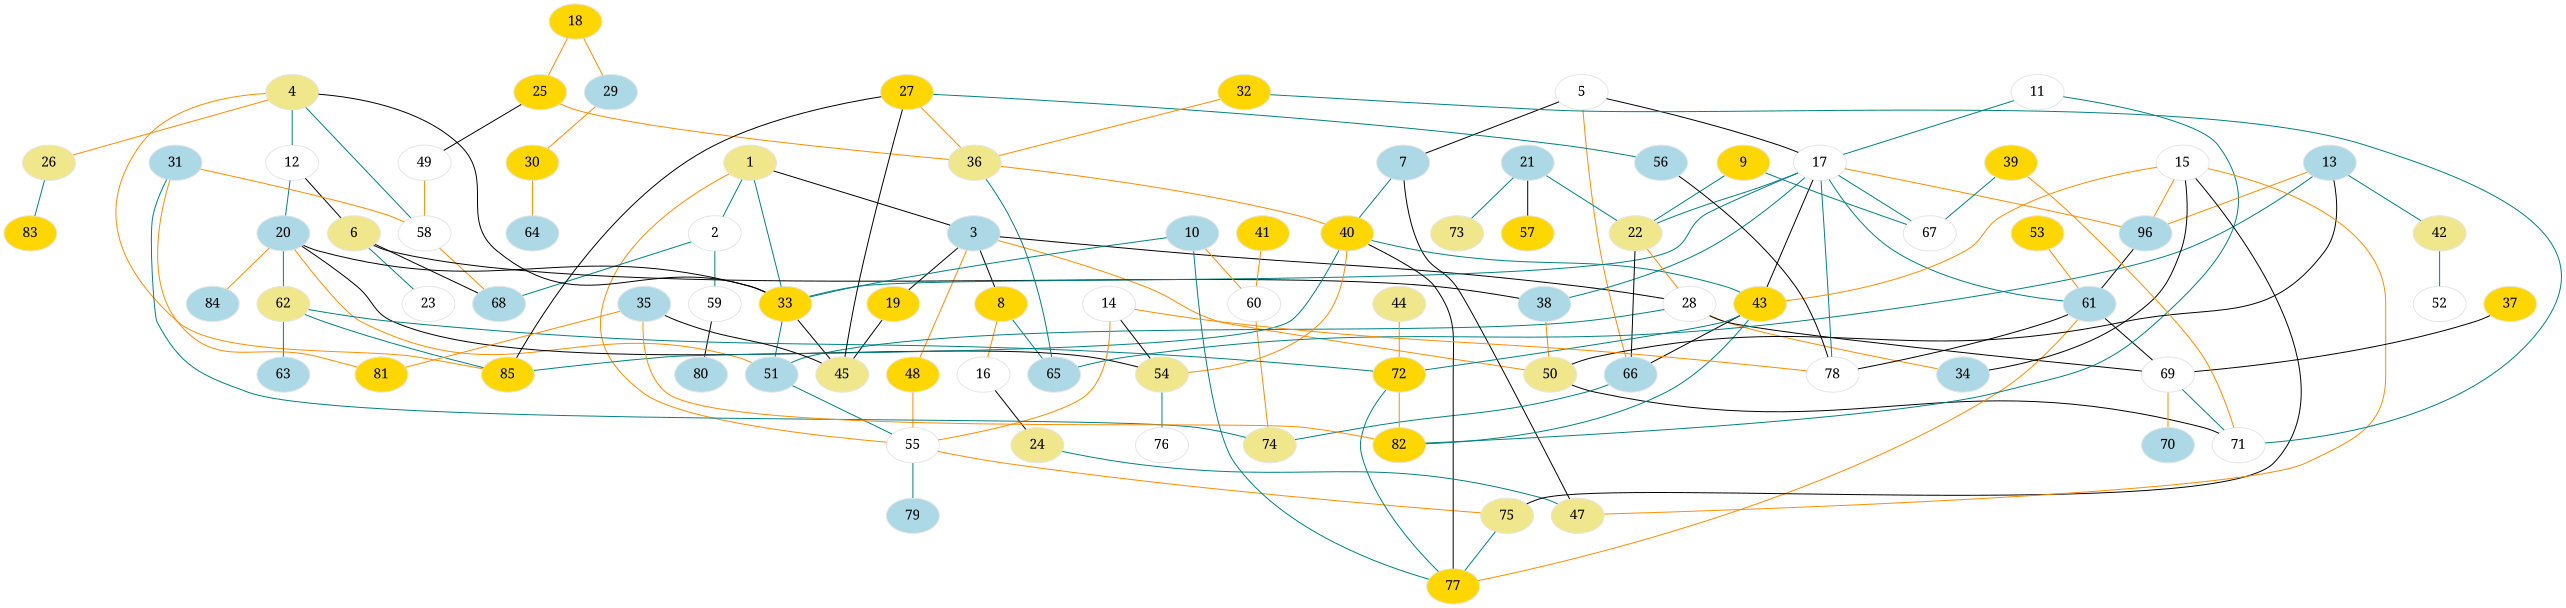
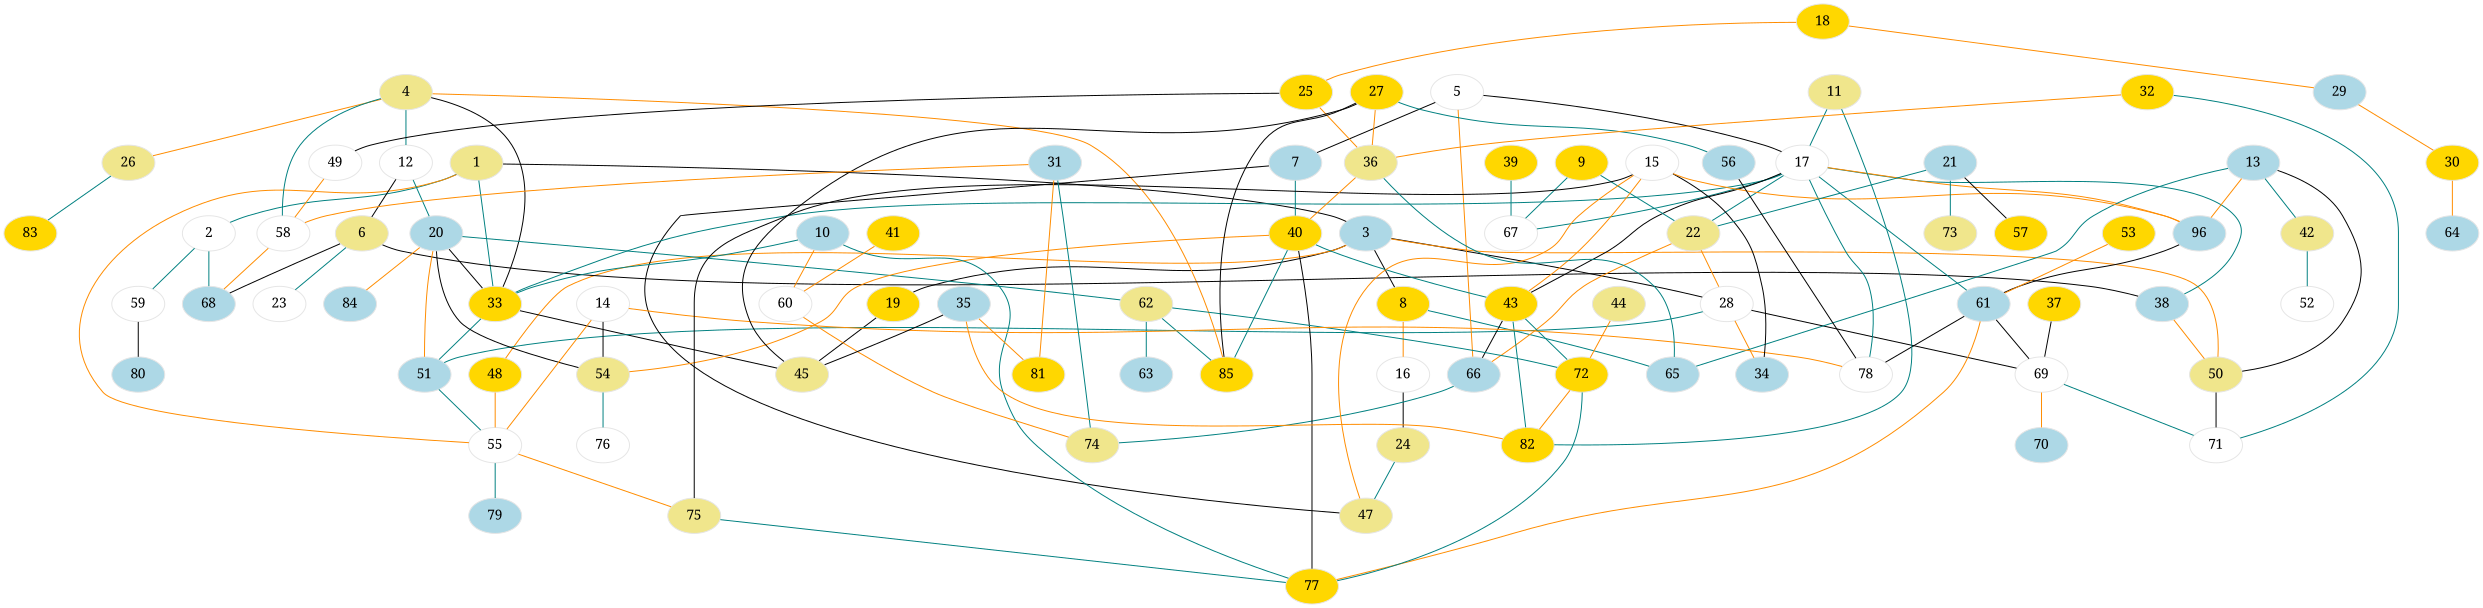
(2038, 92) -> (1835, 92)
(2147, 290) -> none
(1633, 304) -> (1575, 293)
